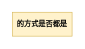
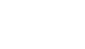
(42, 24) -> none
